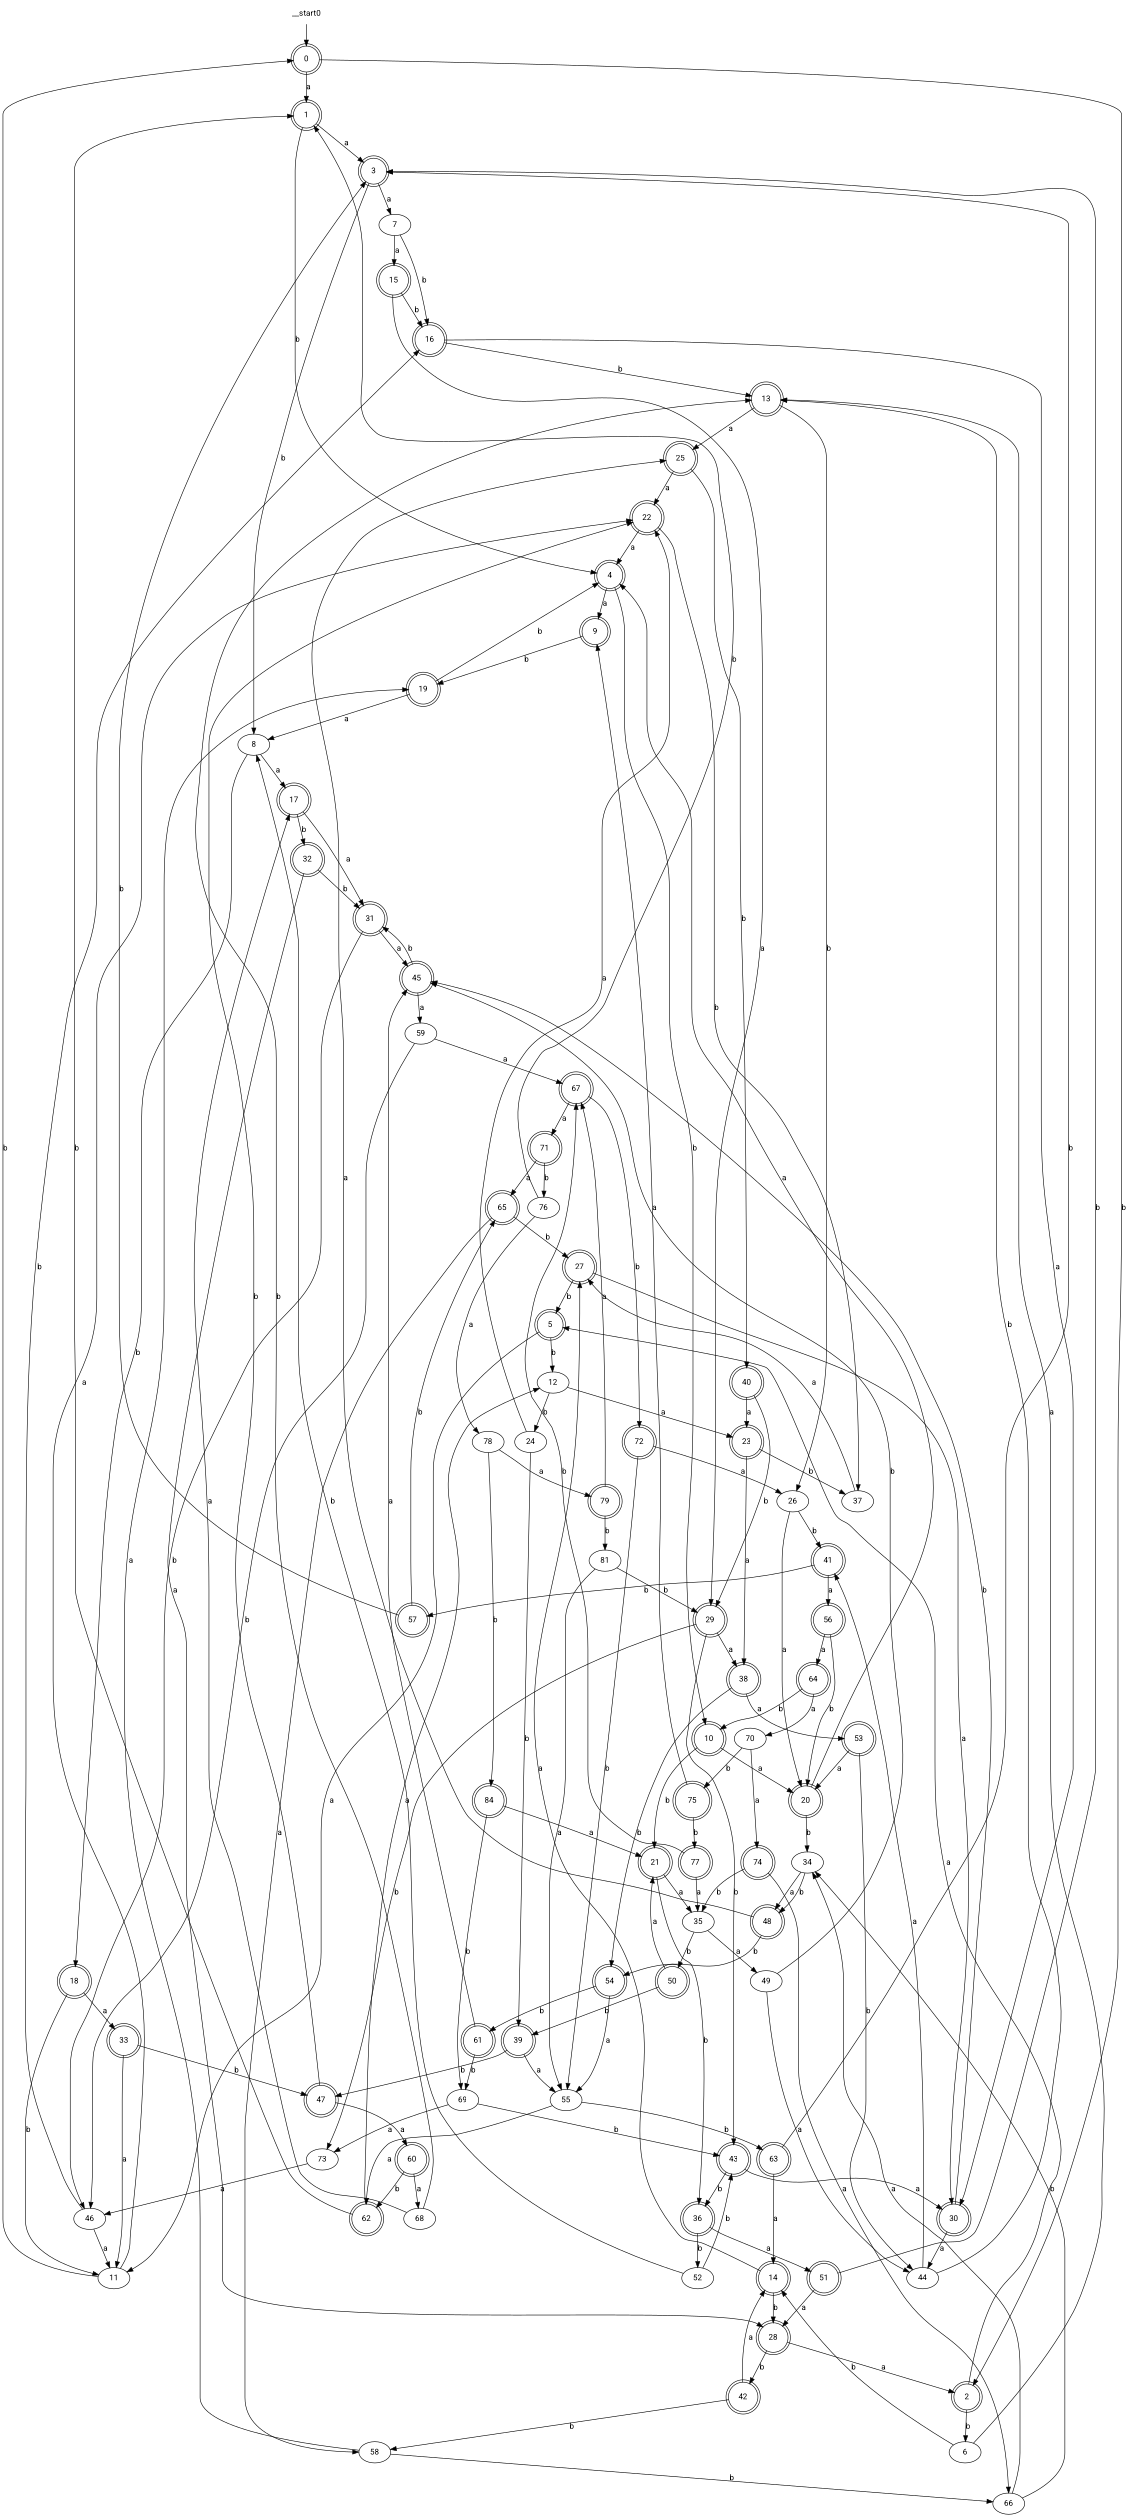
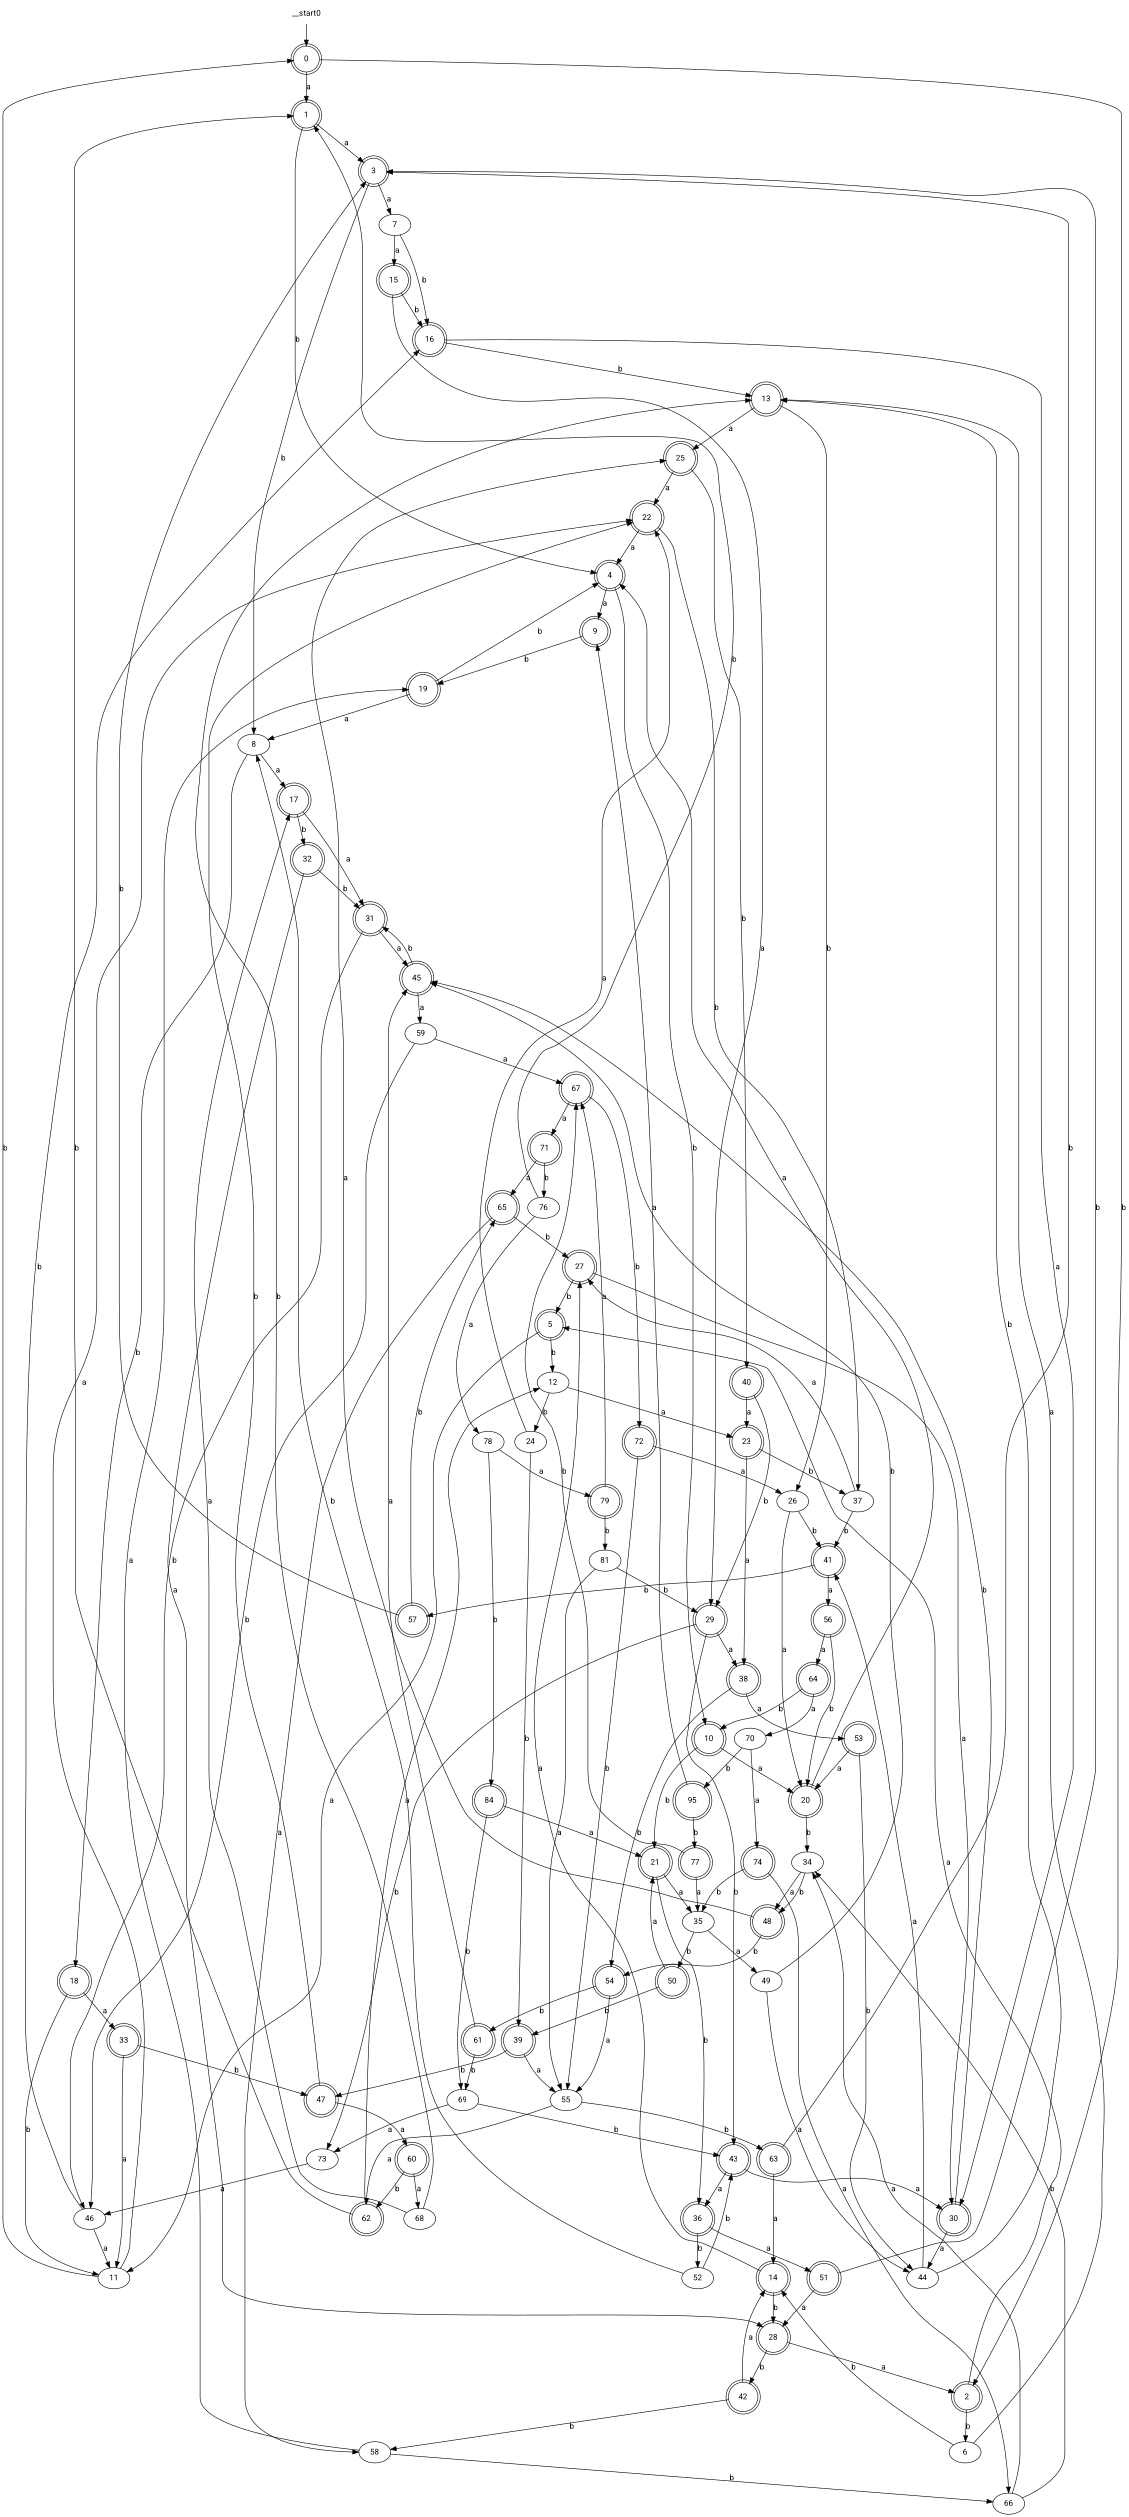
none -> (845, 1527)
(692, 1801) -> (692, 1801)
(720, 2189) -> (720, 2189)
